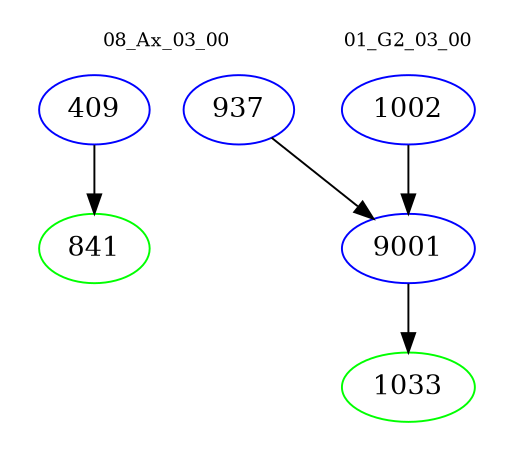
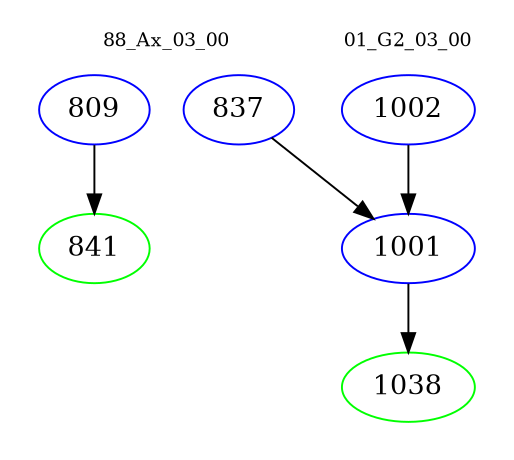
(167, 41) -> (167, 41)
(94, 110) -> (94, 110)
(239, 110) -> (239, 110)
(408, 249) -> (408, 249)
(408, 387) -> (408, 387)
